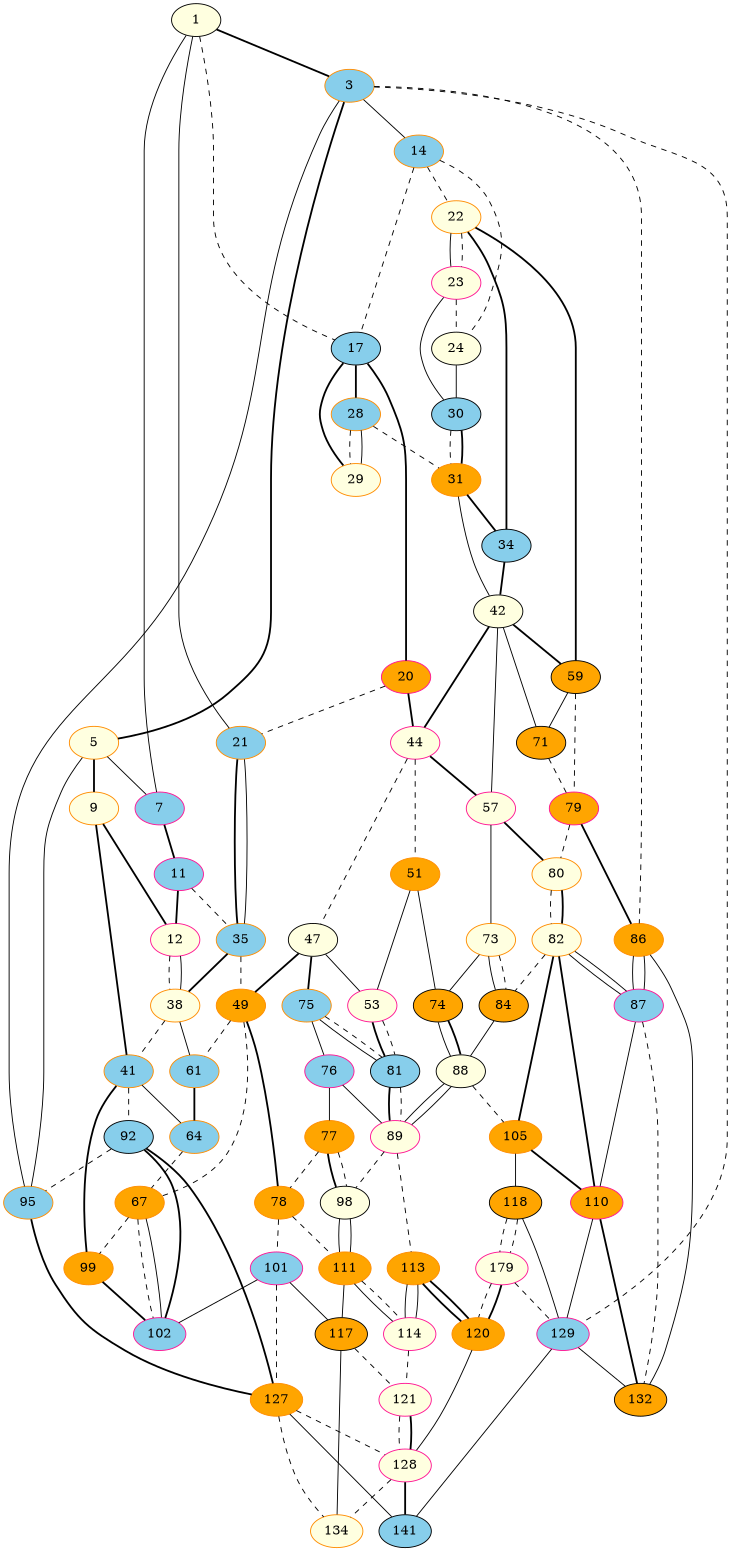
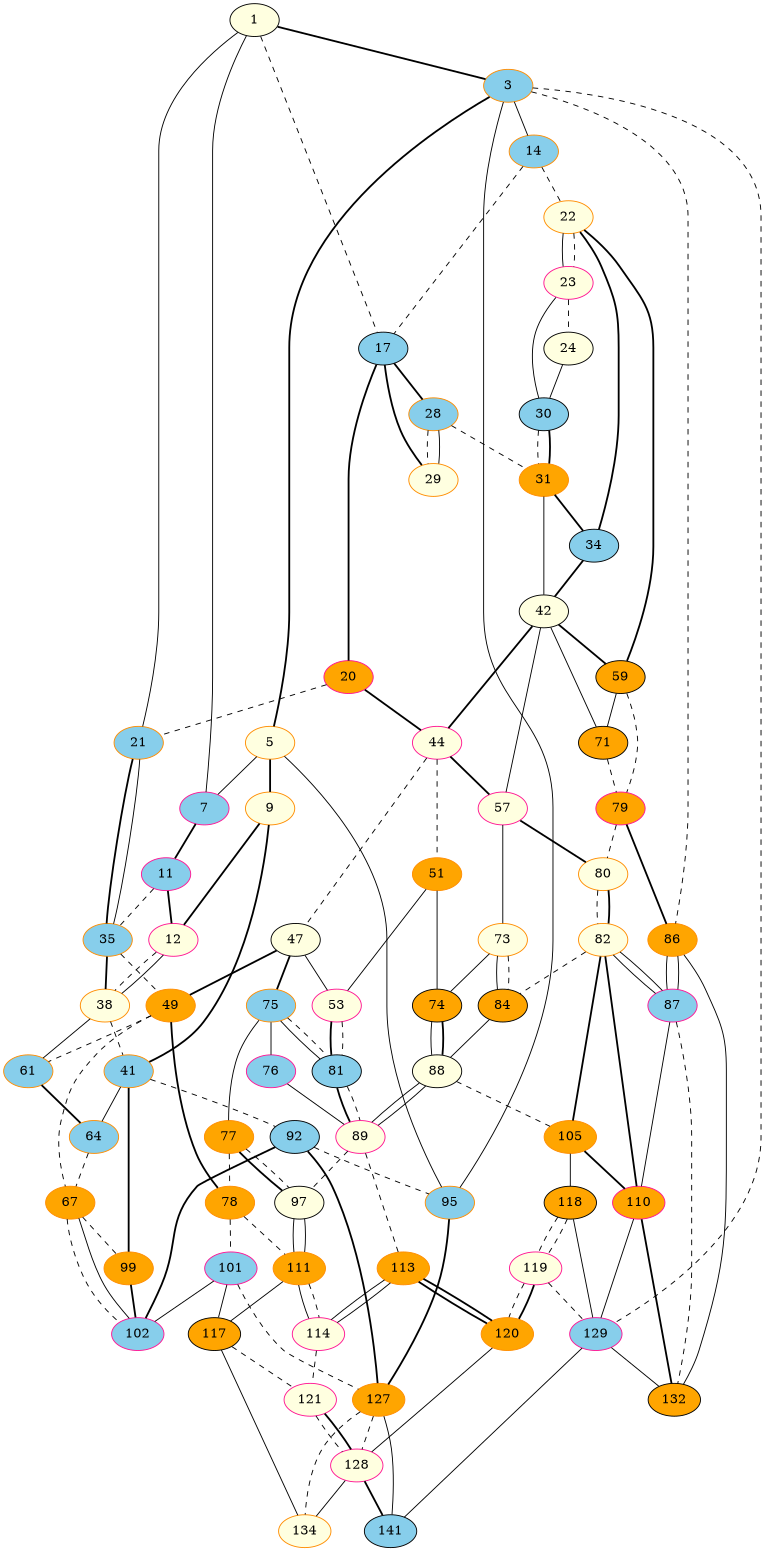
(500, 232) -> none
(329, 1104) -> (234, 1067)
(345, 1203) -> (299, 1203)
(502, 1268) -> (536, 1268)
(368, 1501) -> (331, 1498)
